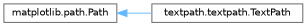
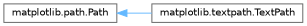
(227, 13) -> (227, 13)
